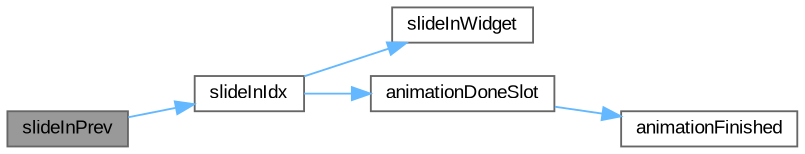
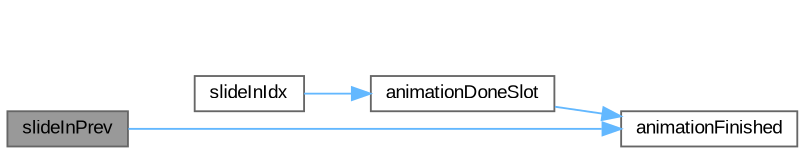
(463, 25) -> none
(152, 113) -> (365, 129)
